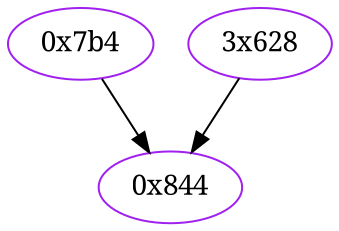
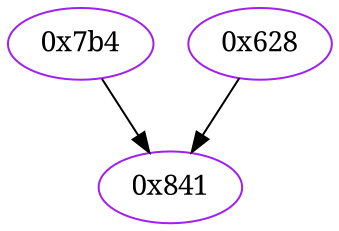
(260, 44) -> (260, 44)
(170, 187) -> (170, 187)
